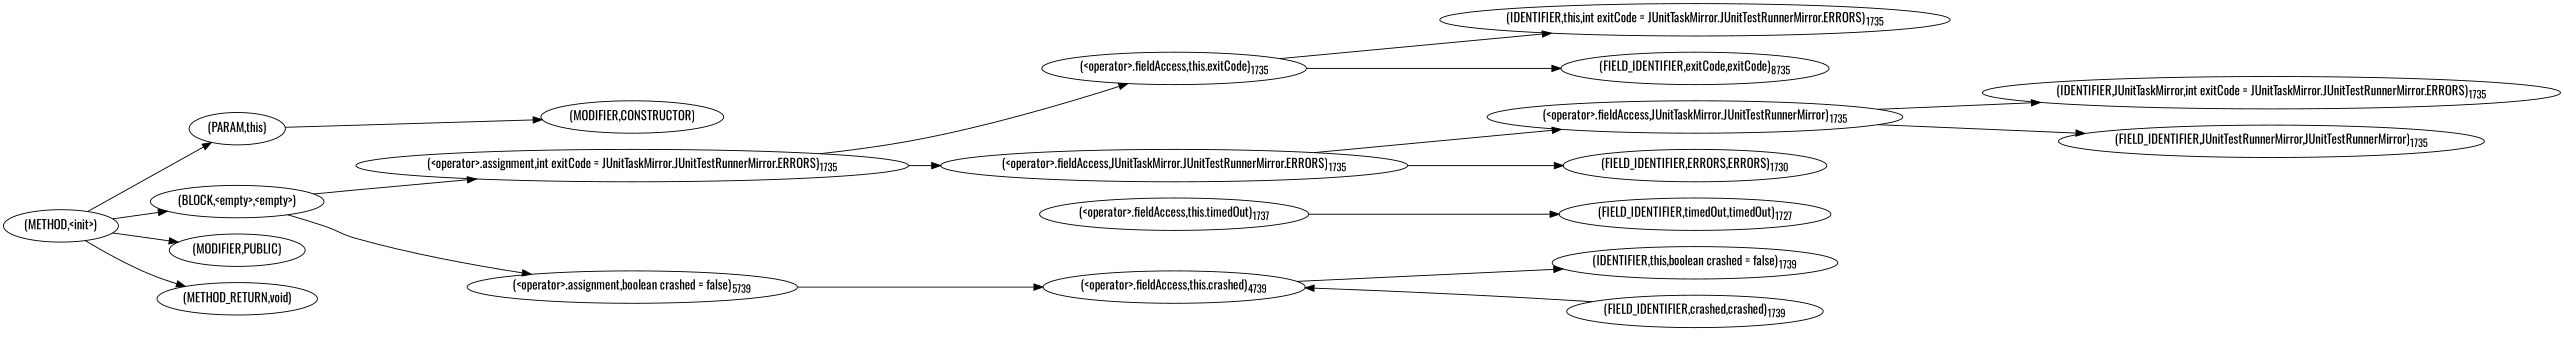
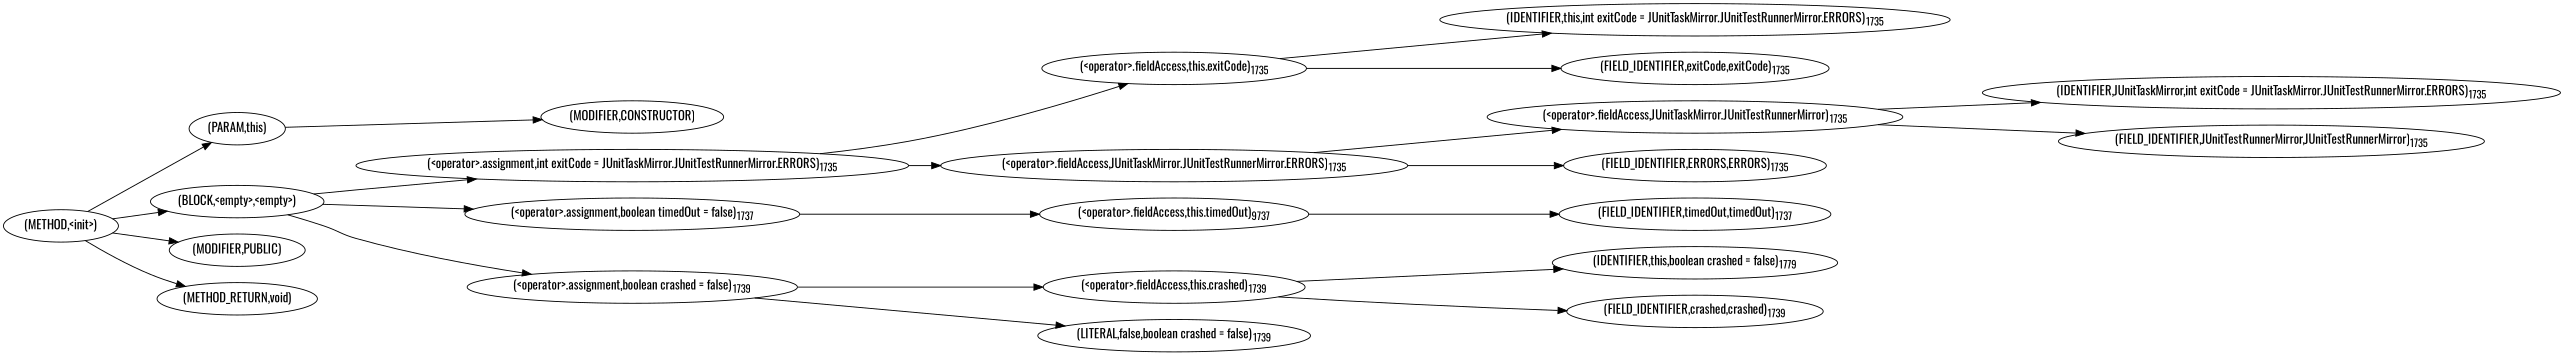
(1781, 67) -> (1781, 67)
(1780, 164) -> (1780, 164)
(1261, 213) -> (1261, 213)
(1784, 213) -> (1784, 213)
none -> (632, 214)
(1788, 261) -> (1788, 261)
(742, 286) -> (742, 286)
(1258, 286) -> (1258, 286)
(1453, 294) -> (1418, 305)
none -> (1174, 336)
